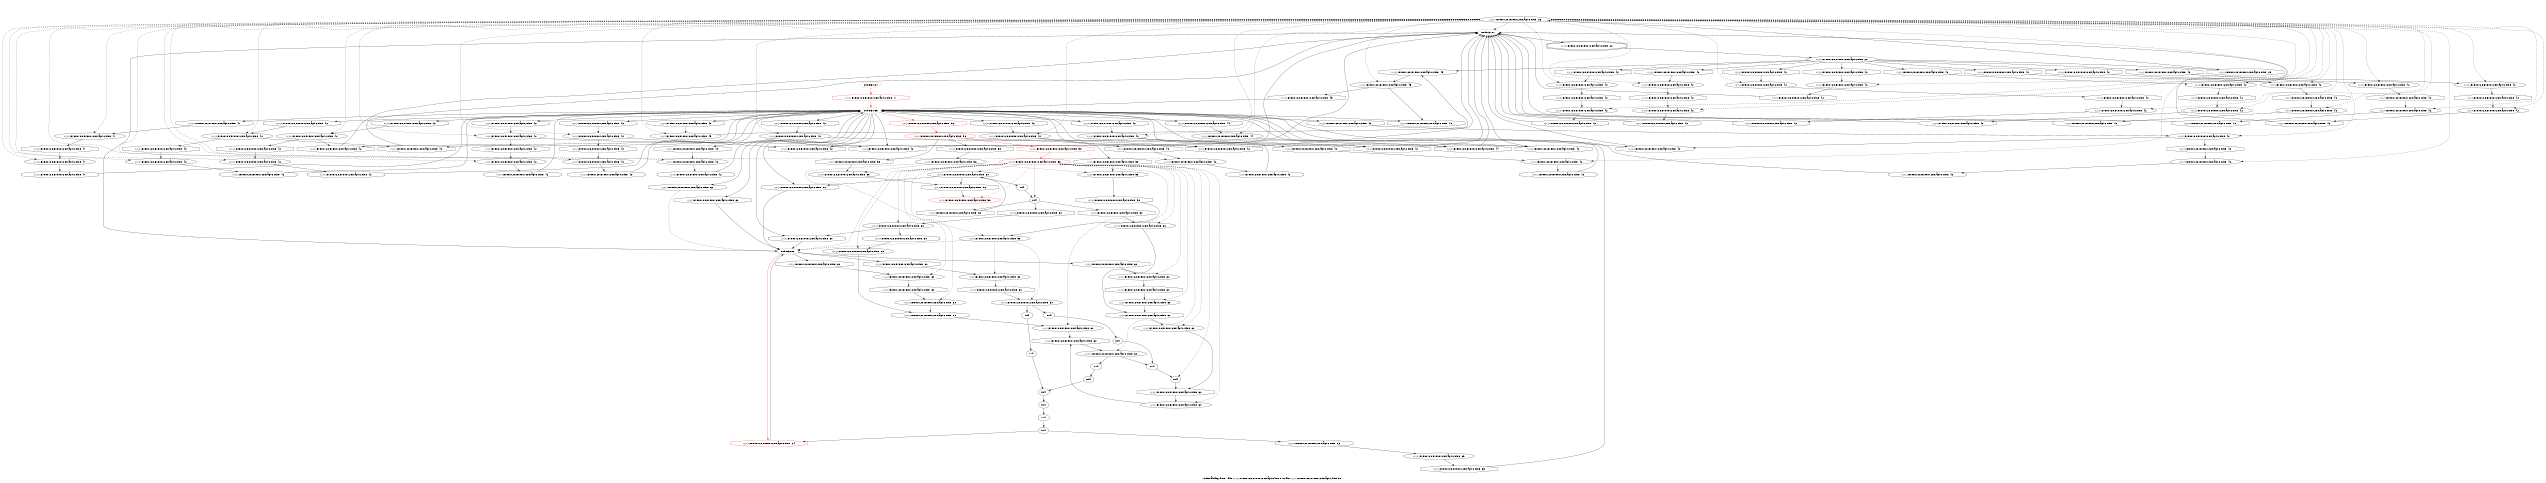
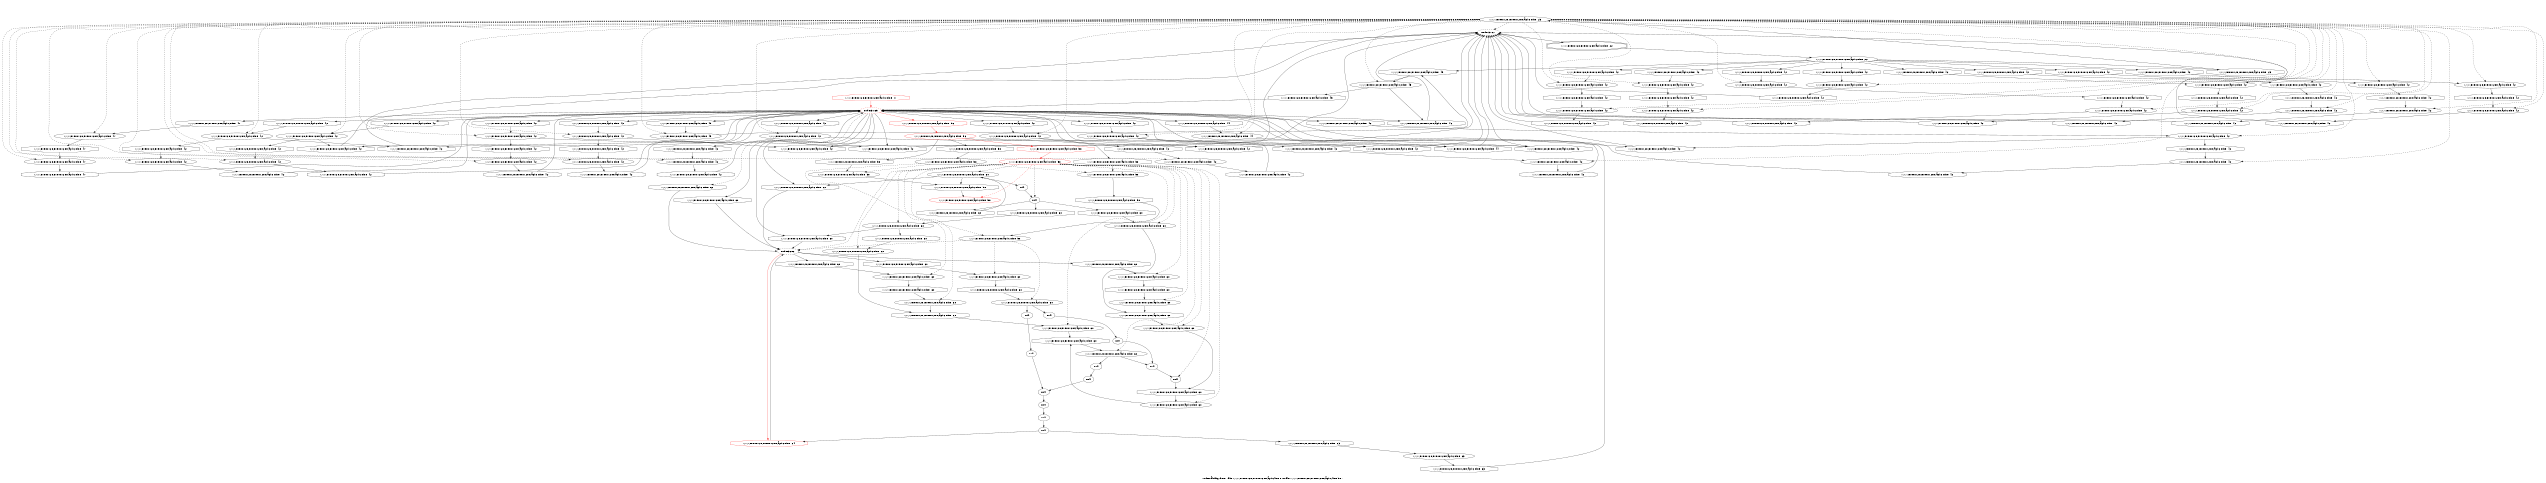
(376, 46) -> (1381, 65)
(871, 85) -> none
(746, 147) -> (746, 147)
(699, 244) -> (699, 244)
